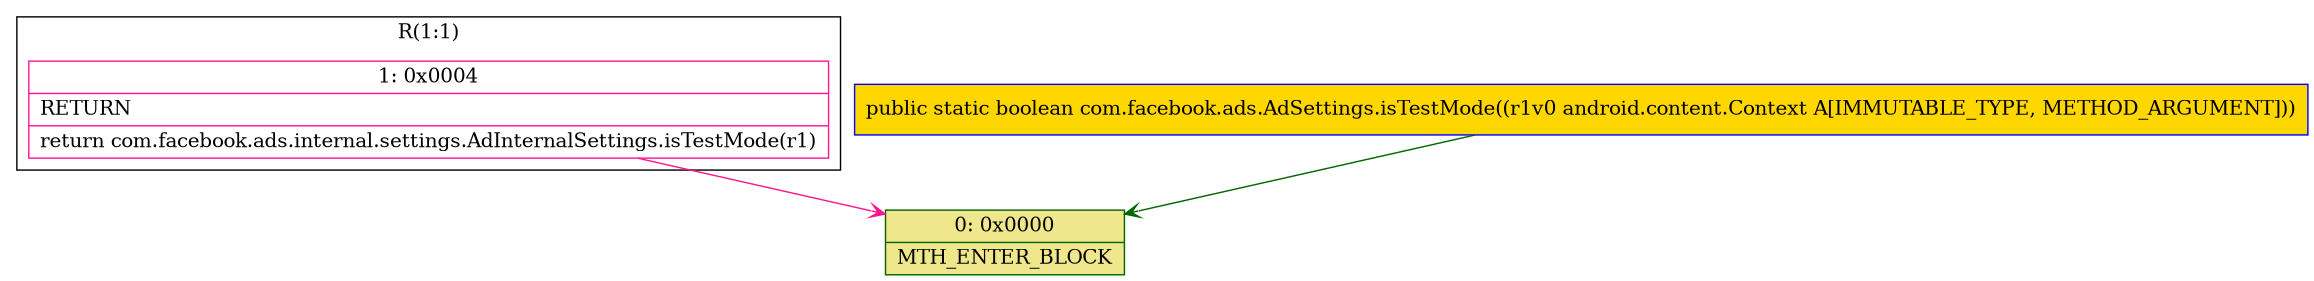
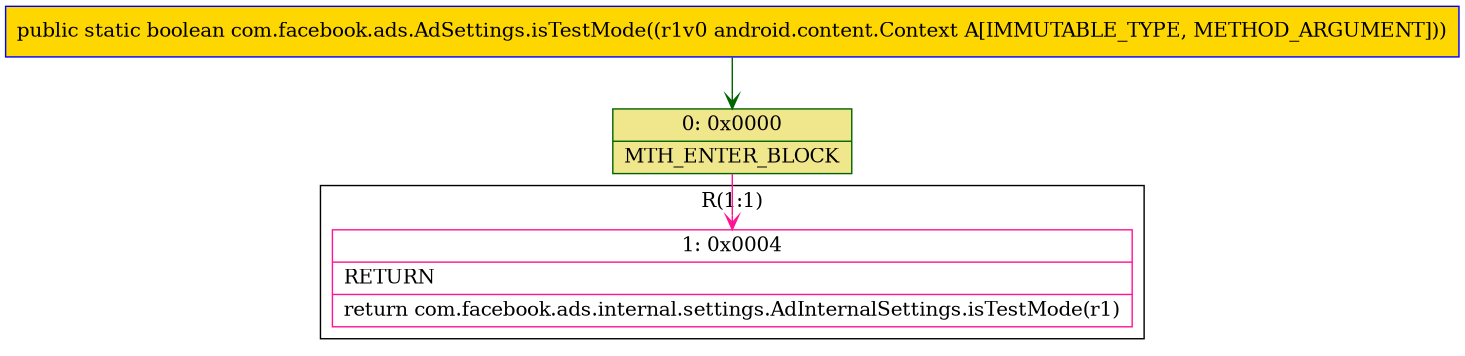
(754, 185) -> (732, 195)
